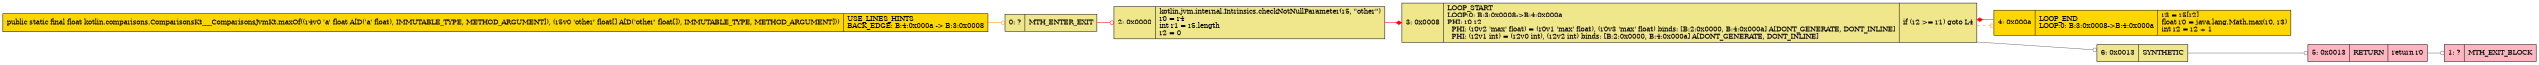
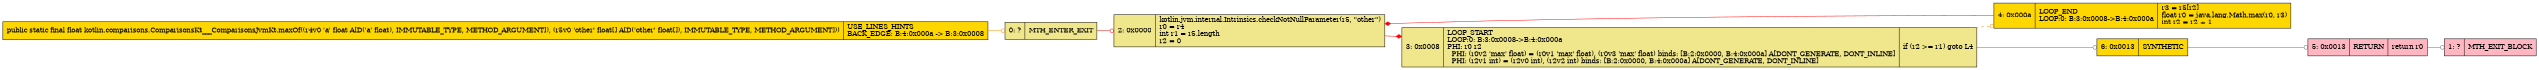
(1988, 20) -> (1692, 17)
(2142, 53) -> (2142, 47)
